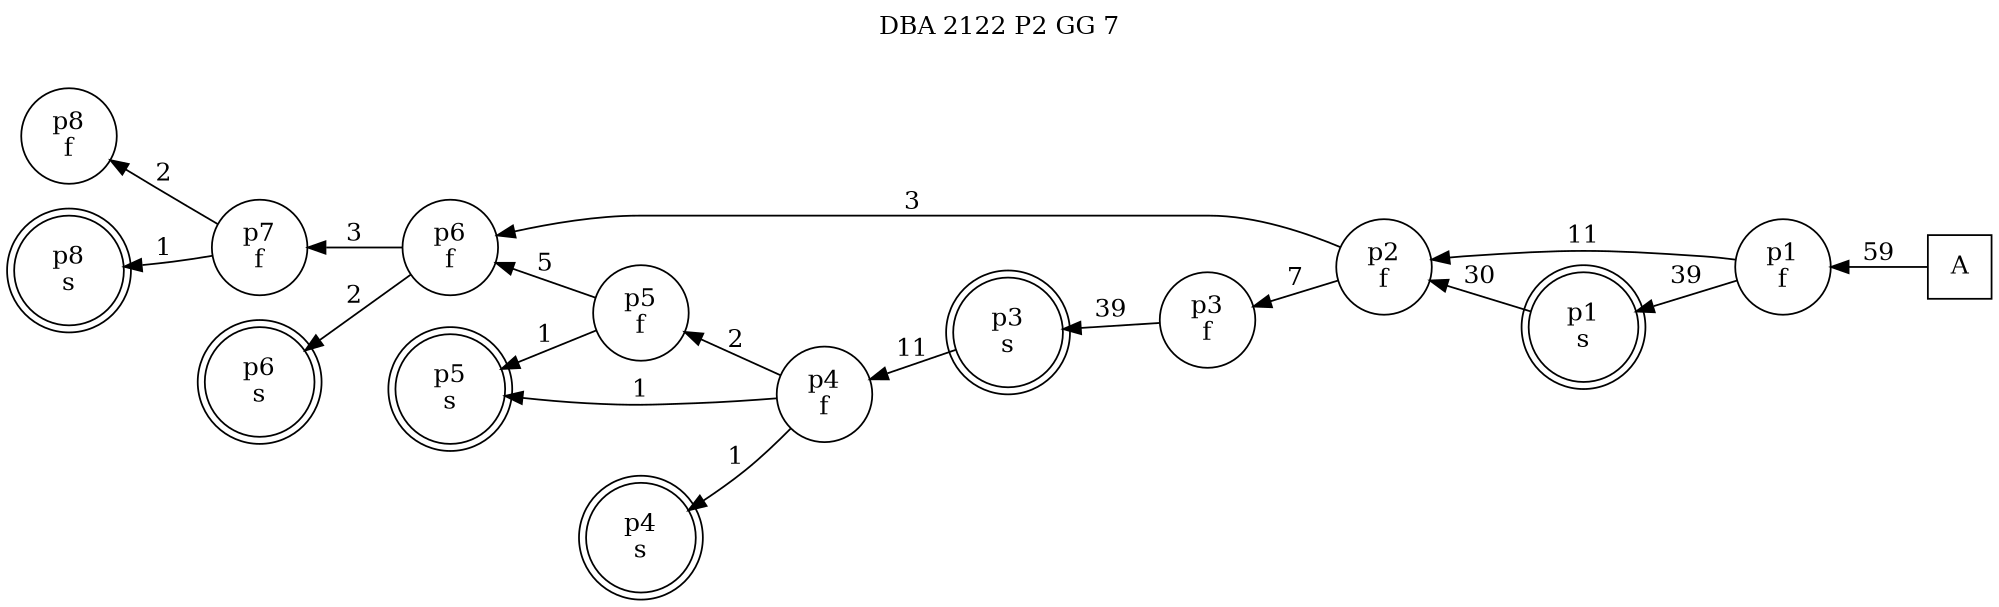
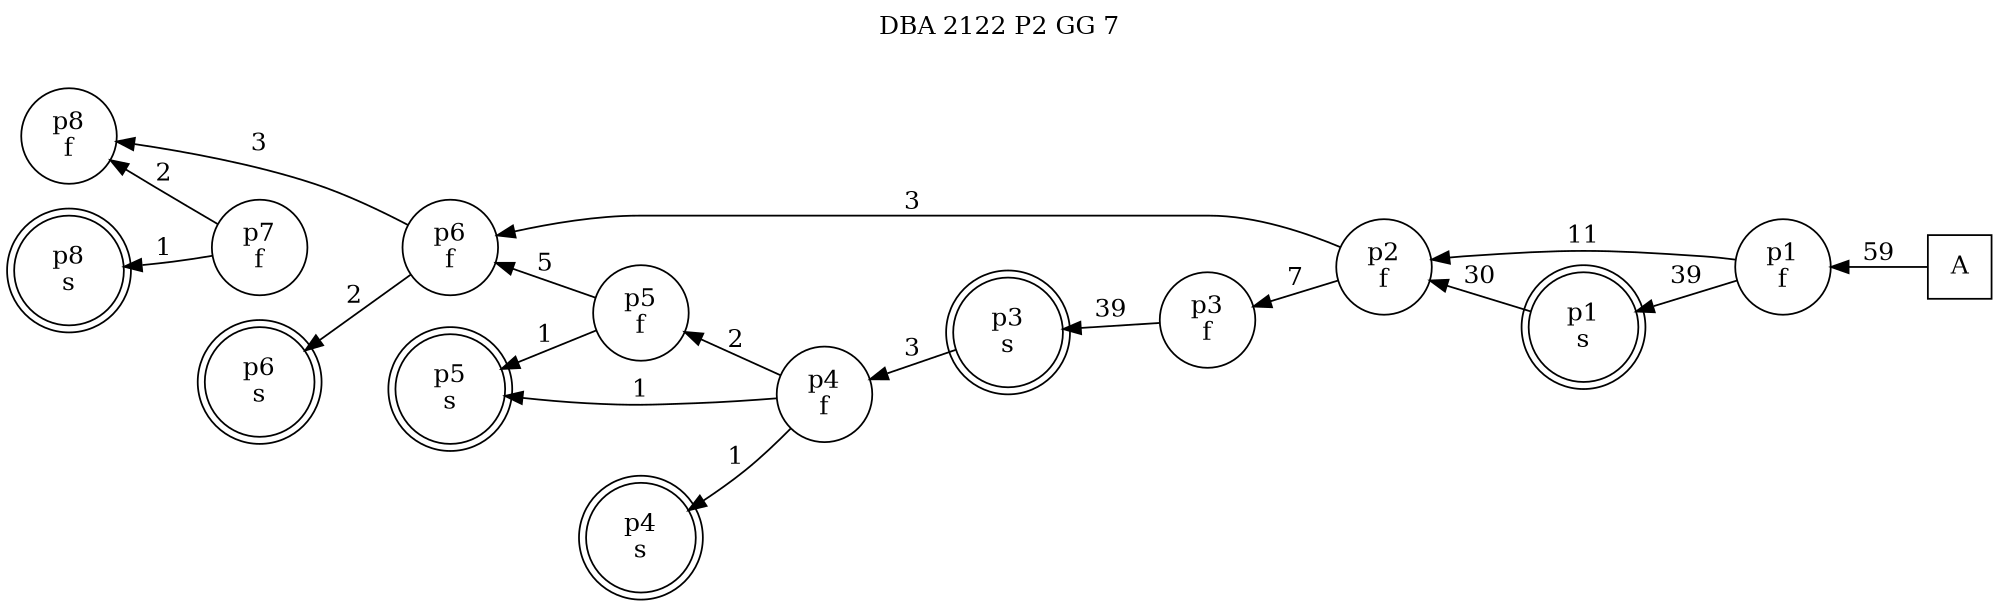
(364, 247) -> (275, 172)
(913, 349) -> (913, 349)
